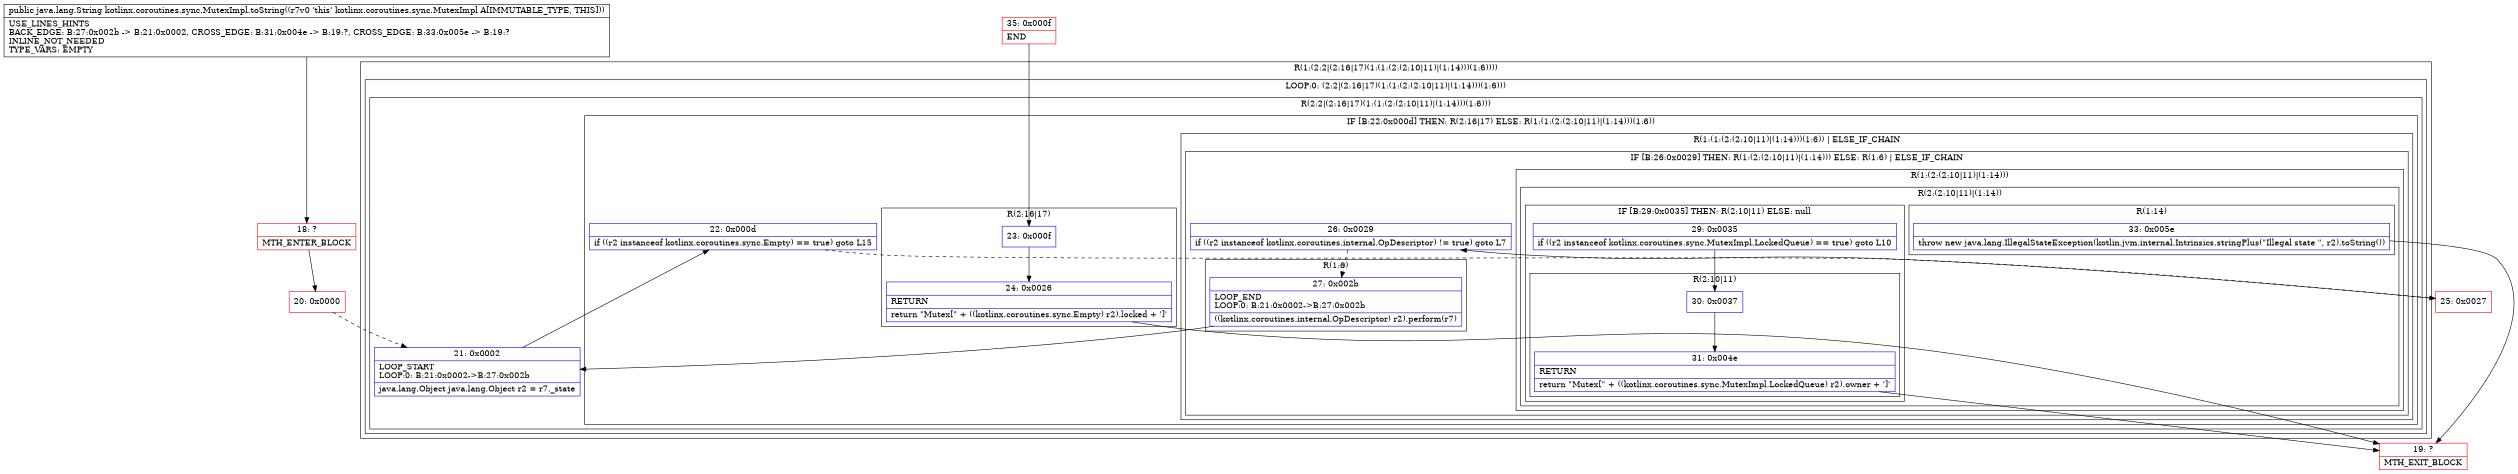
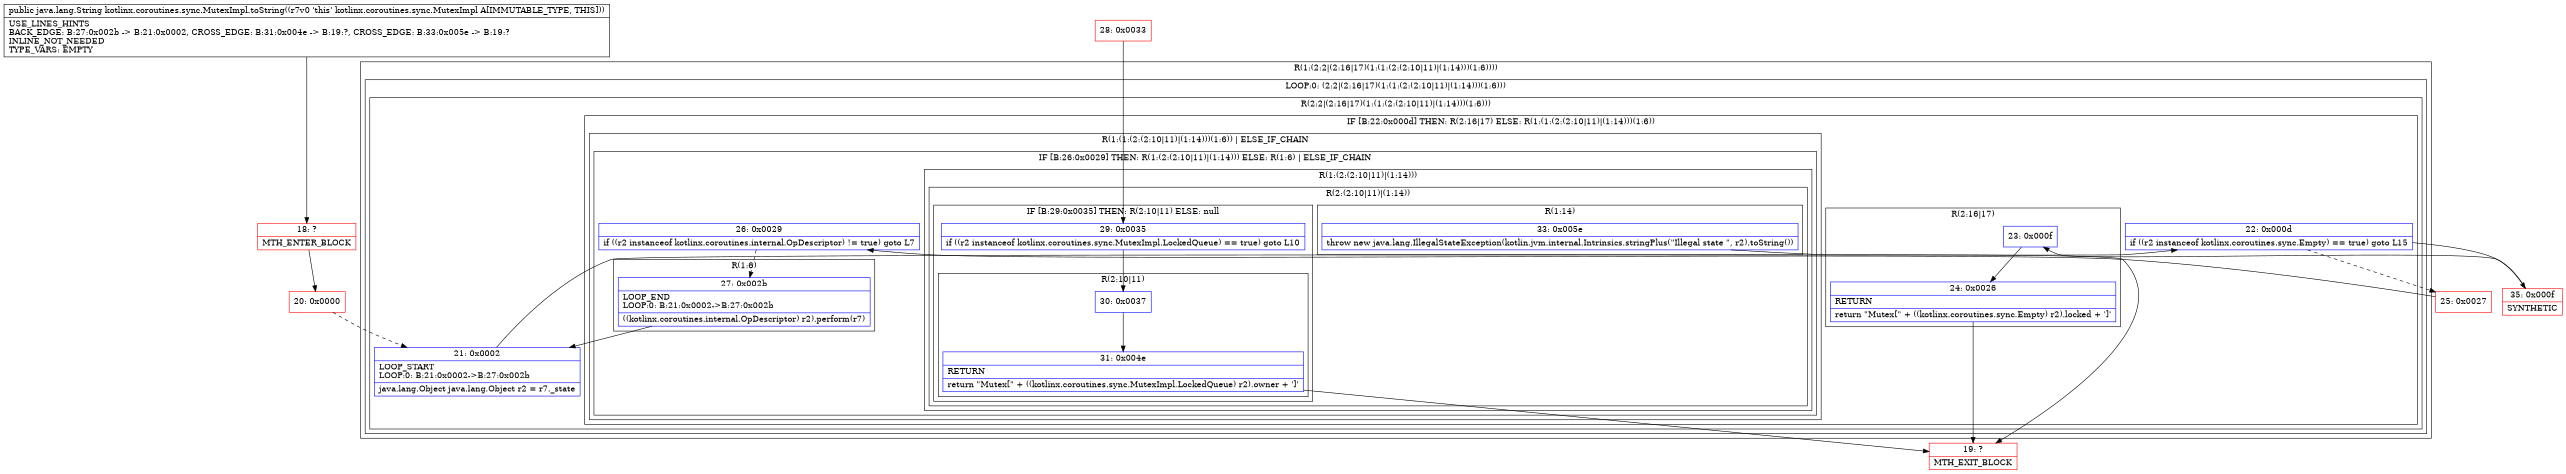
none -> (1123, 31)
(1017, 37) -> (2532, 308)
none -> (2473, 251)
